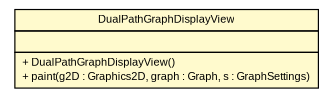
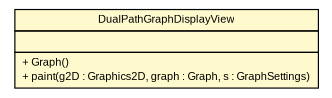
(99, 62) -> (46, 62)
